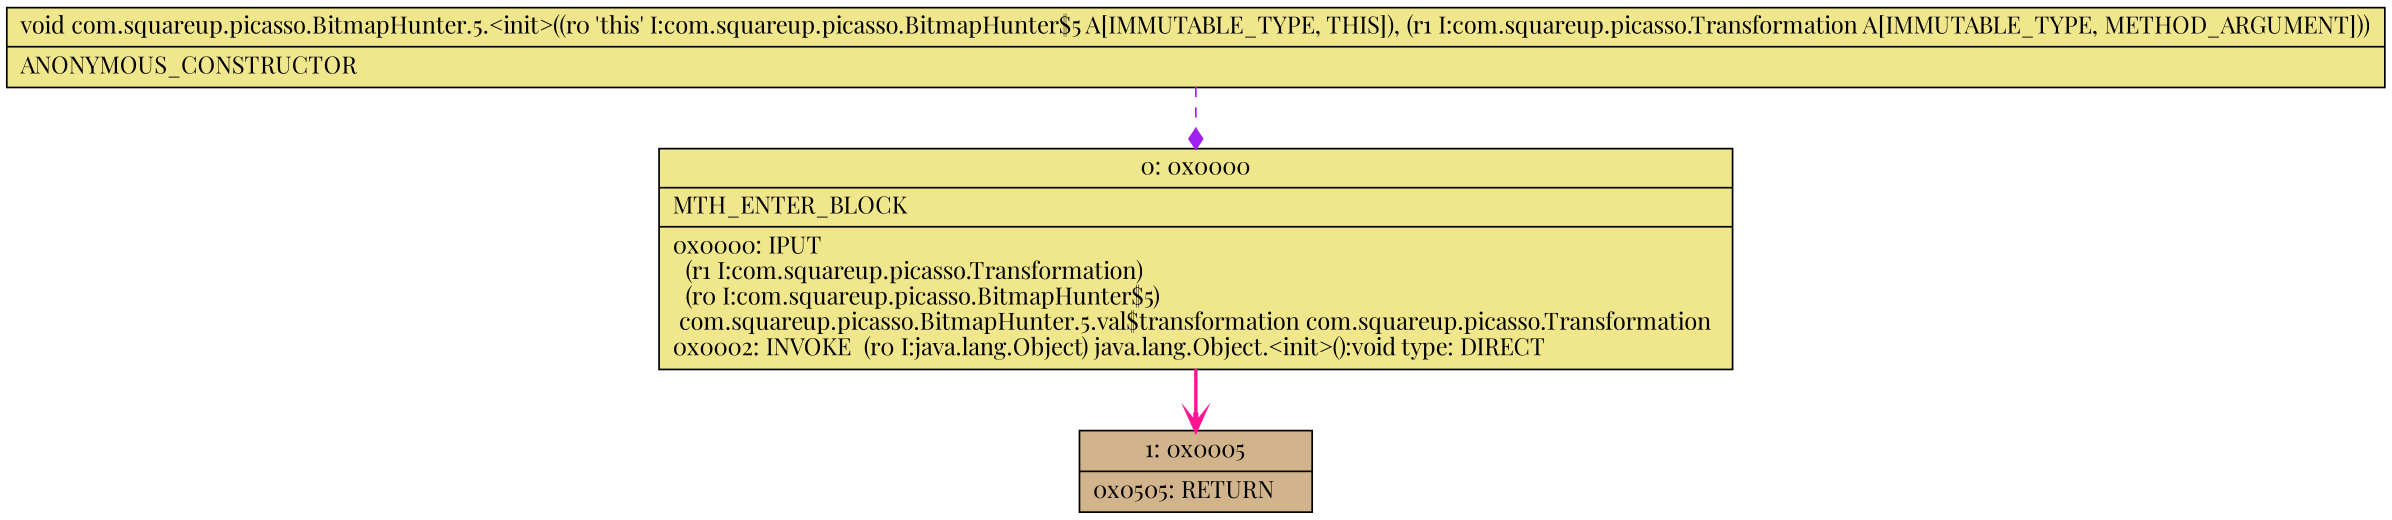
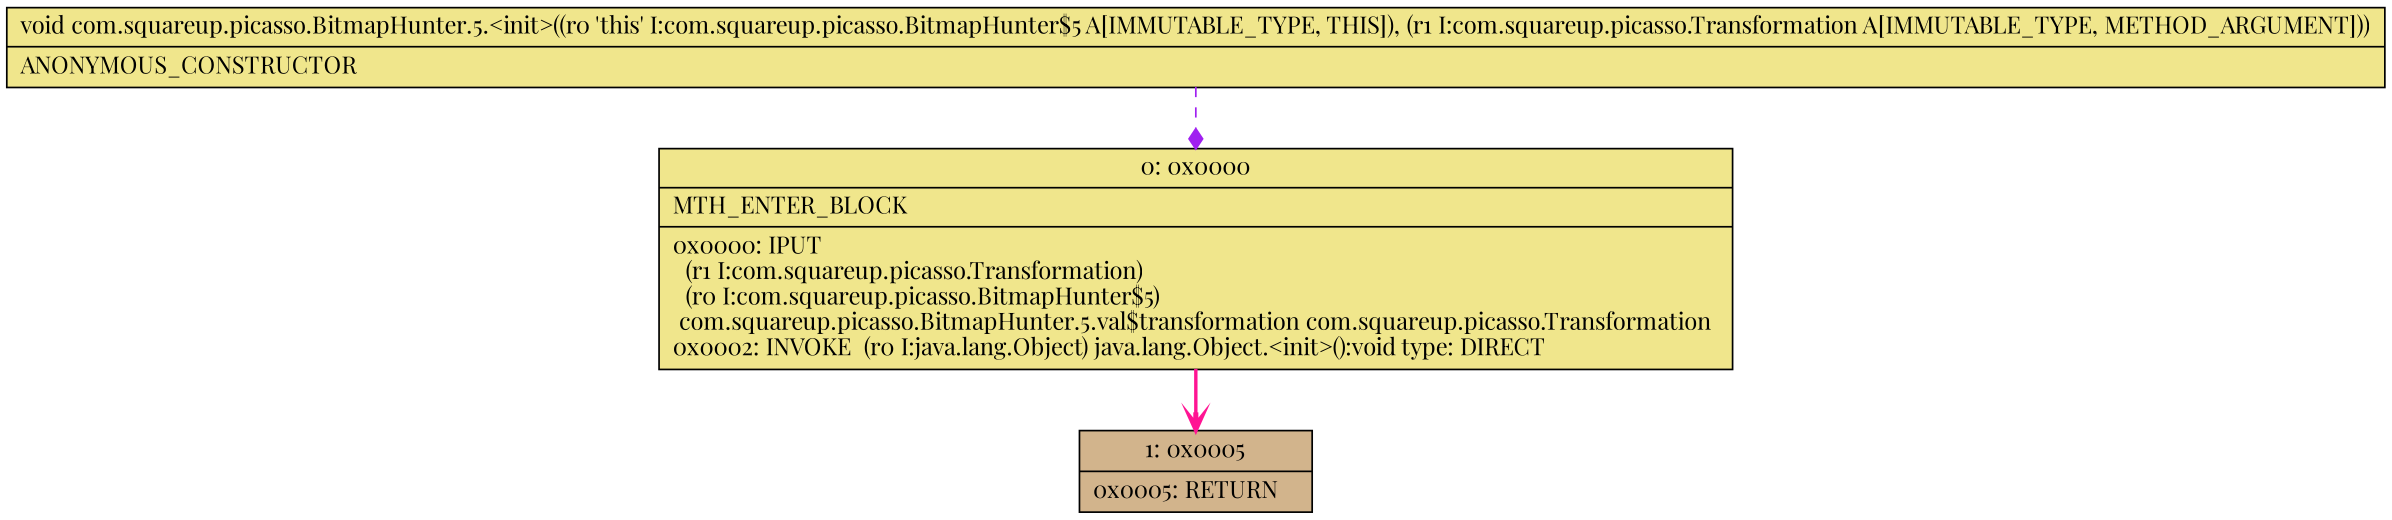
(1193, 491) -> (1196, 491)
